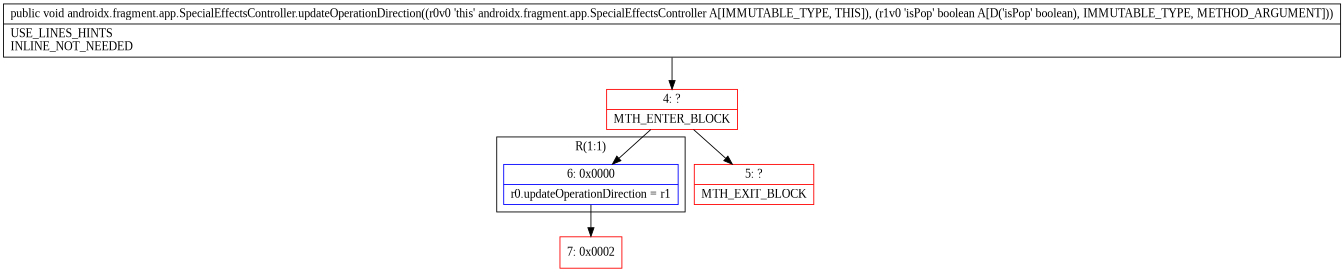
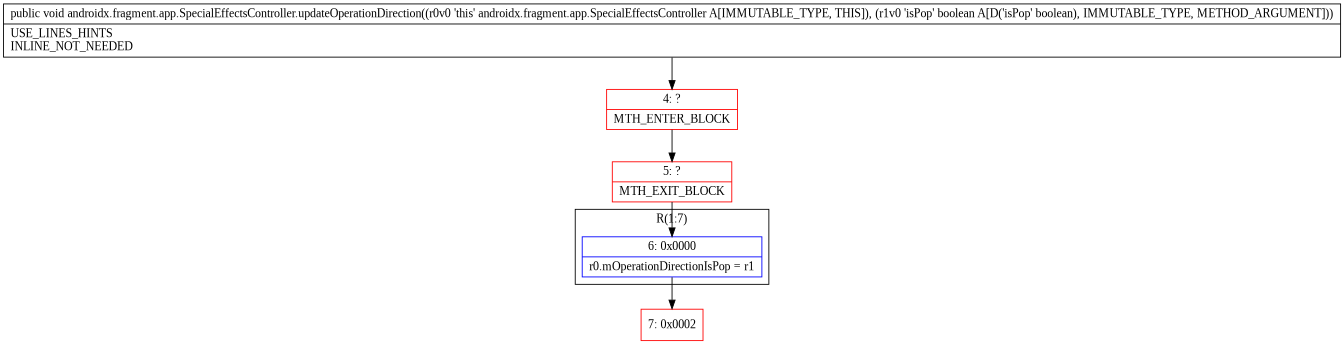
(635, 144) -> (672, 215)
(591, 147) -> (672, 219)
(591, 194) -> (672, 266)
